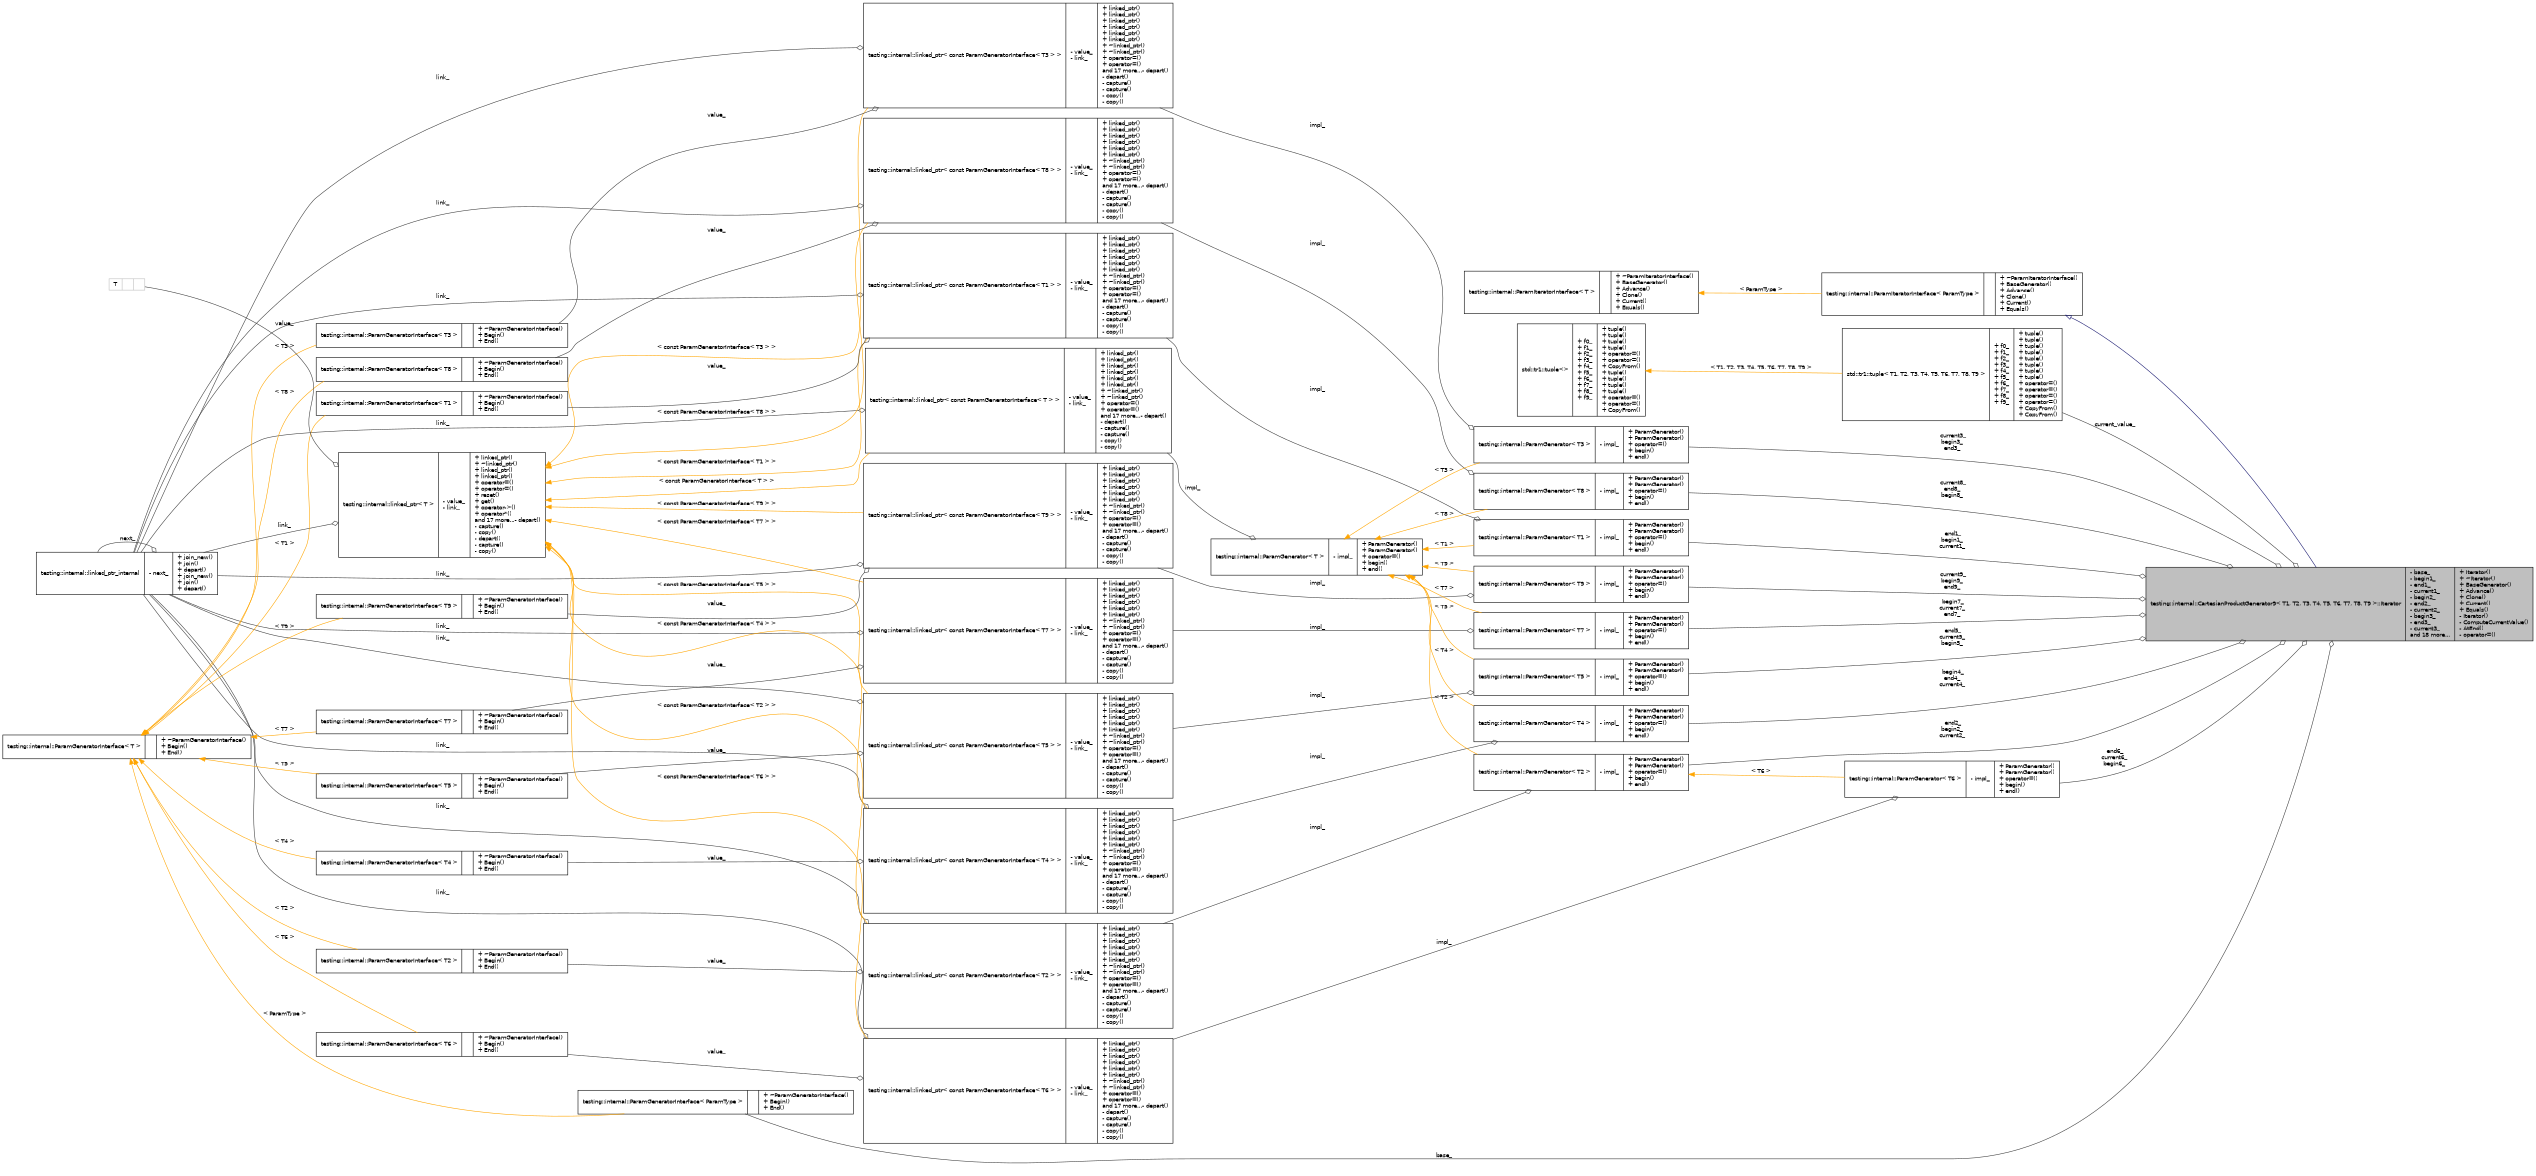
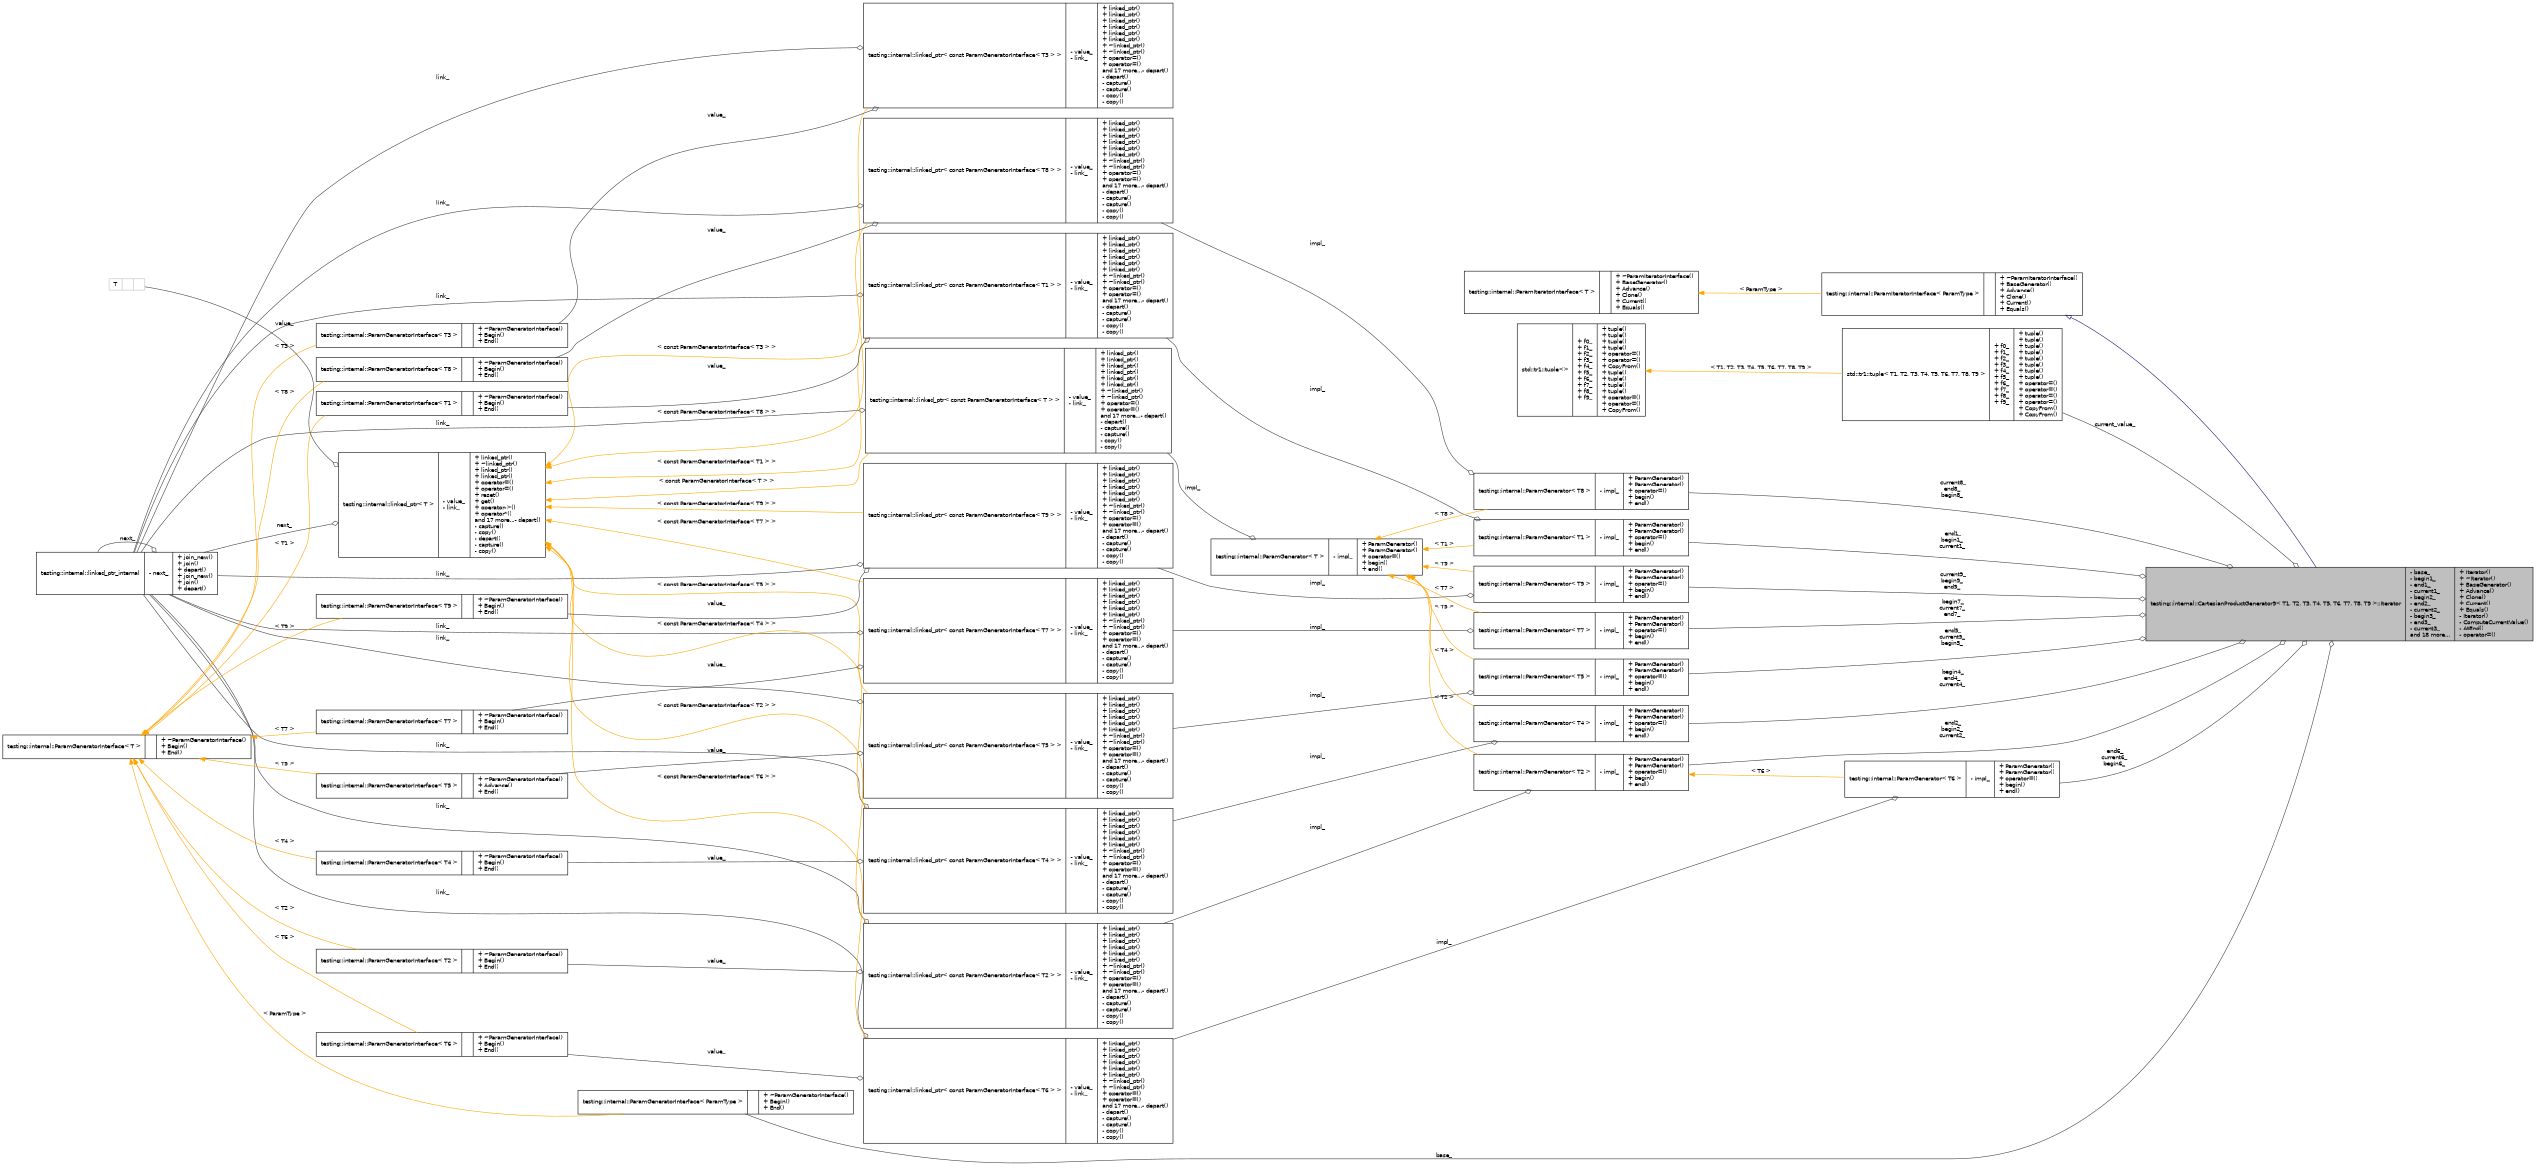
(1581, 445) -> none
(284, 526) -> (284, 526)
(491, 786) -> (495, 786)
